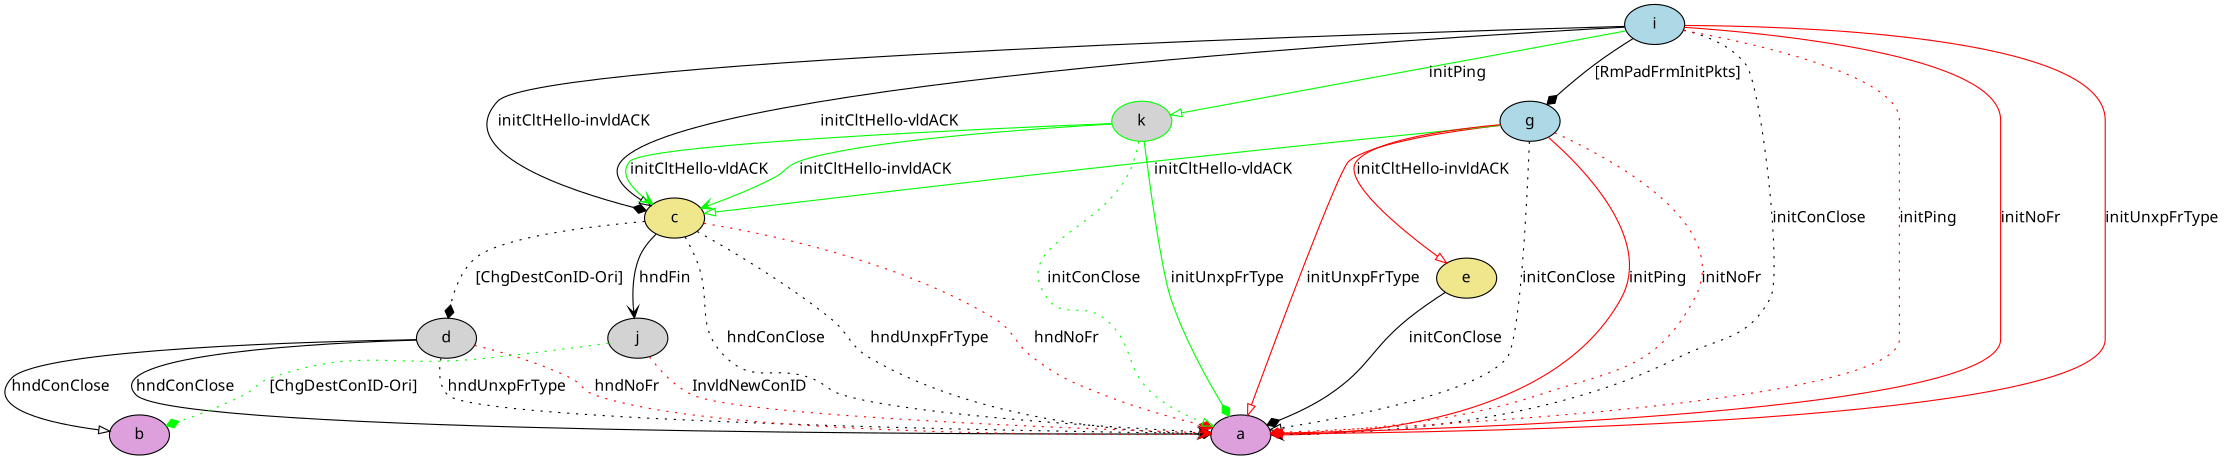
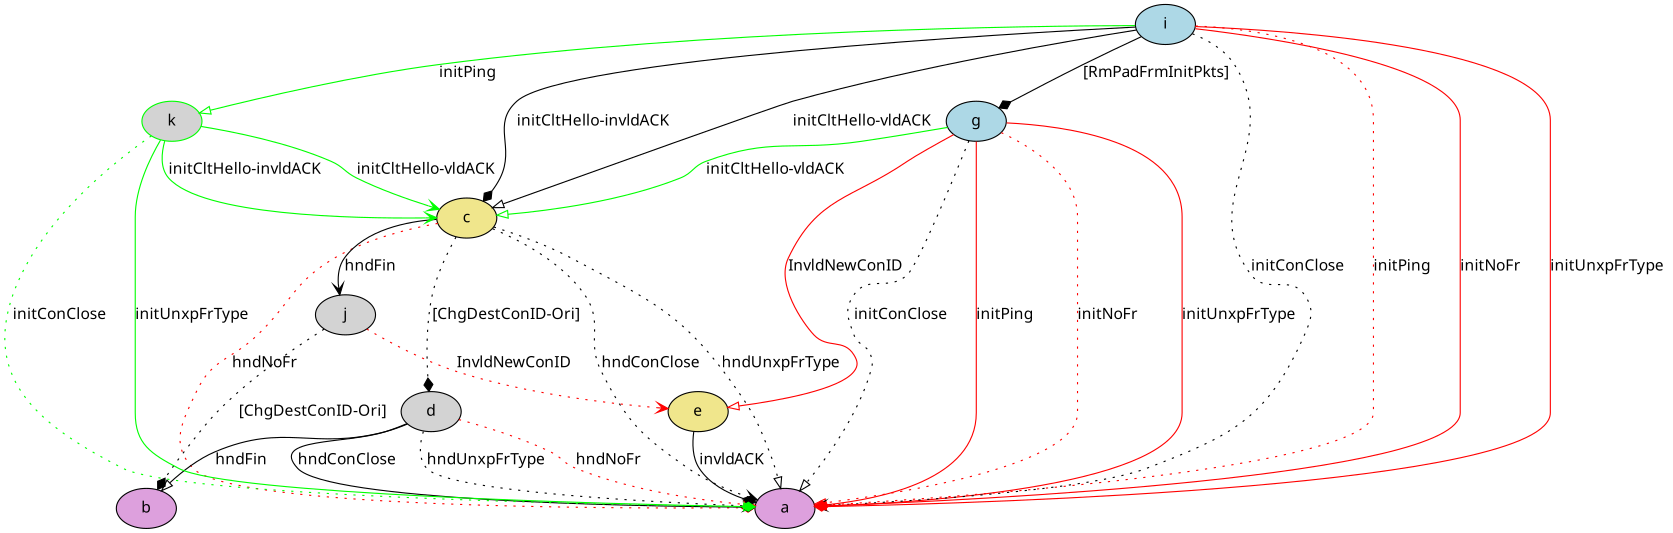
(1435, 170) -> (848, 266)
(1458, 338) -> (734, 460)
(388, 360) -> (236, 394)
(63, 387) -> (244, 460)
(916, 420) -> (507, 385)
